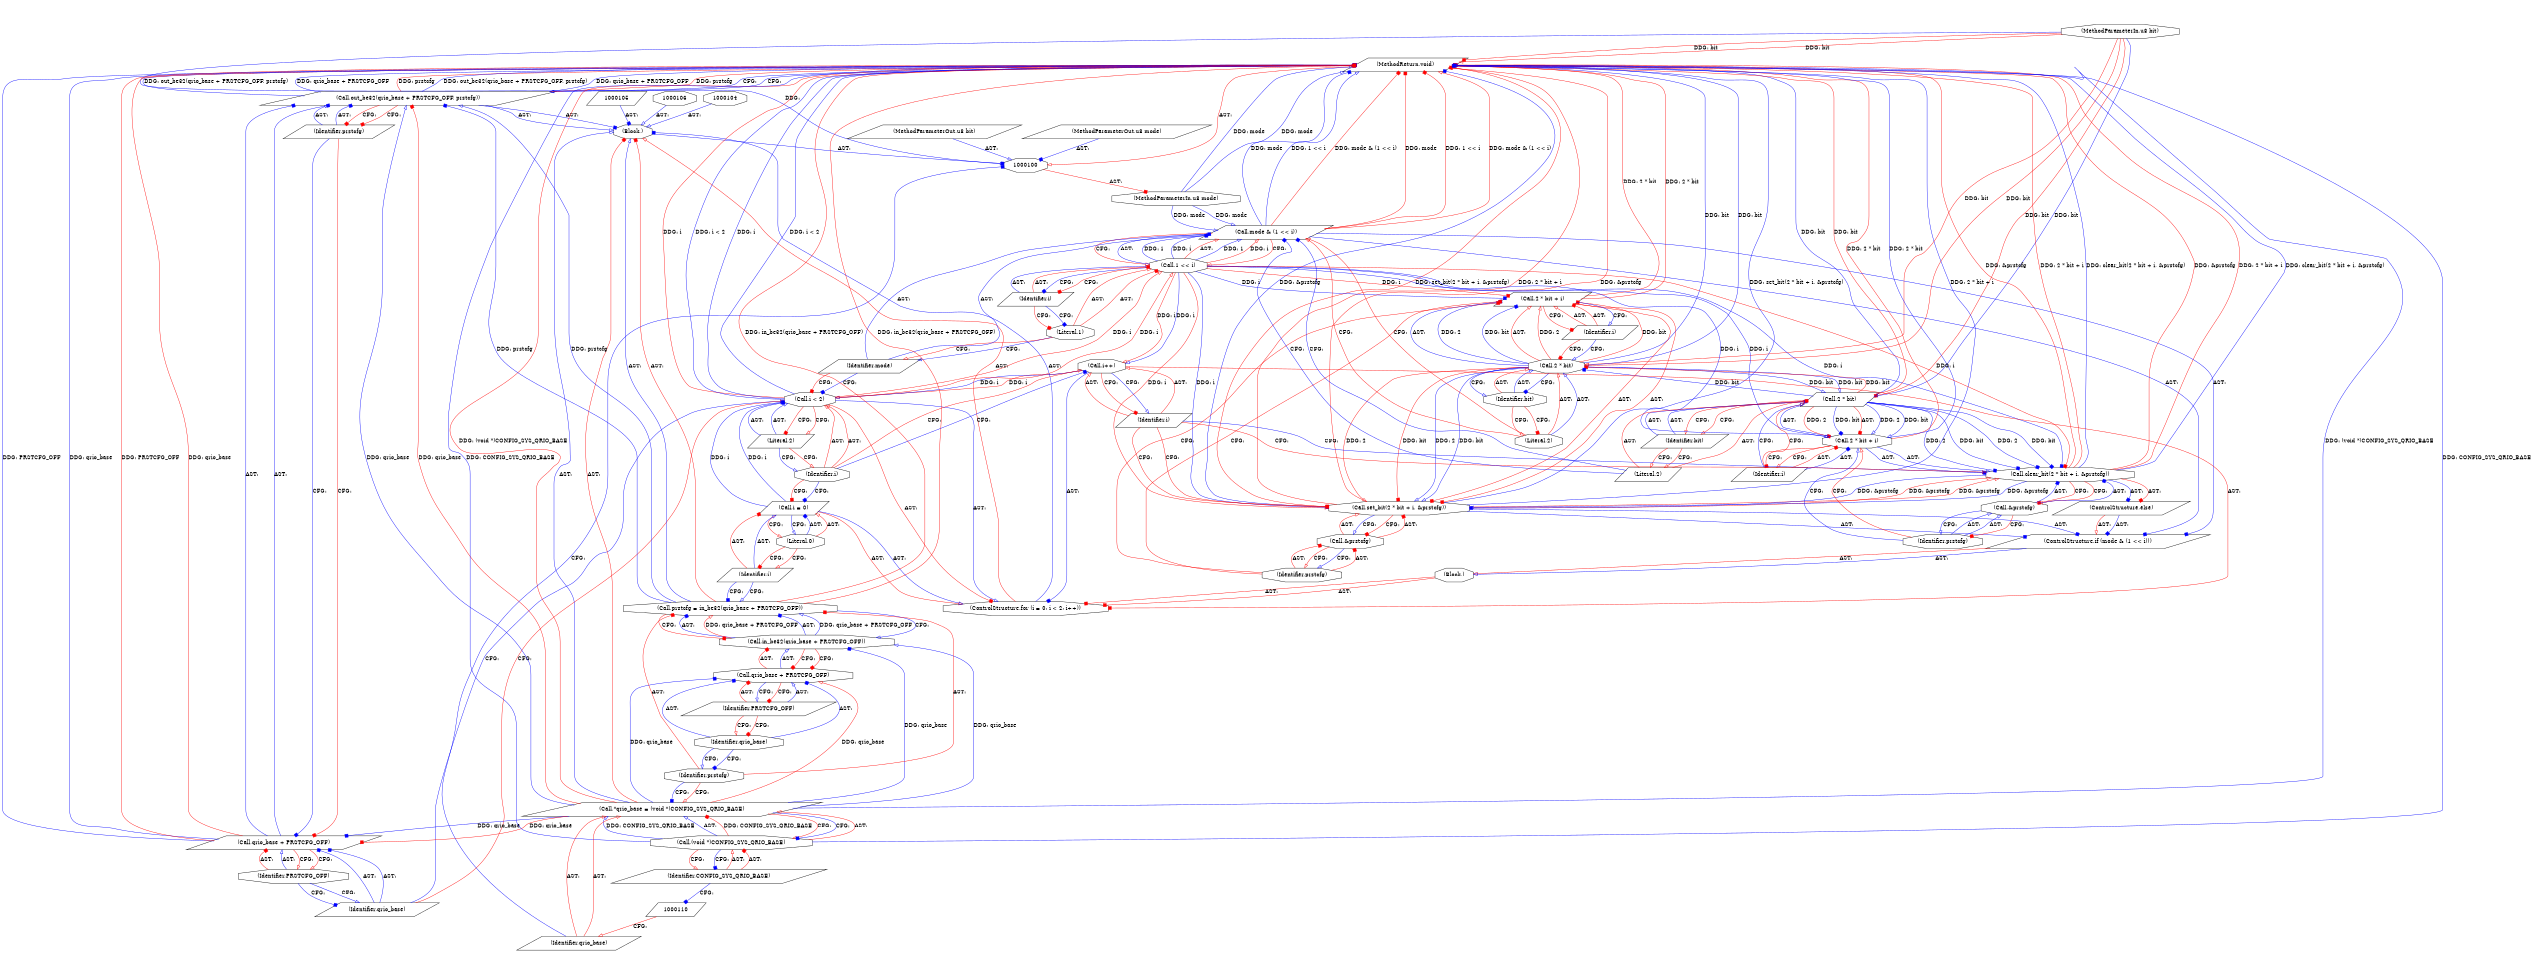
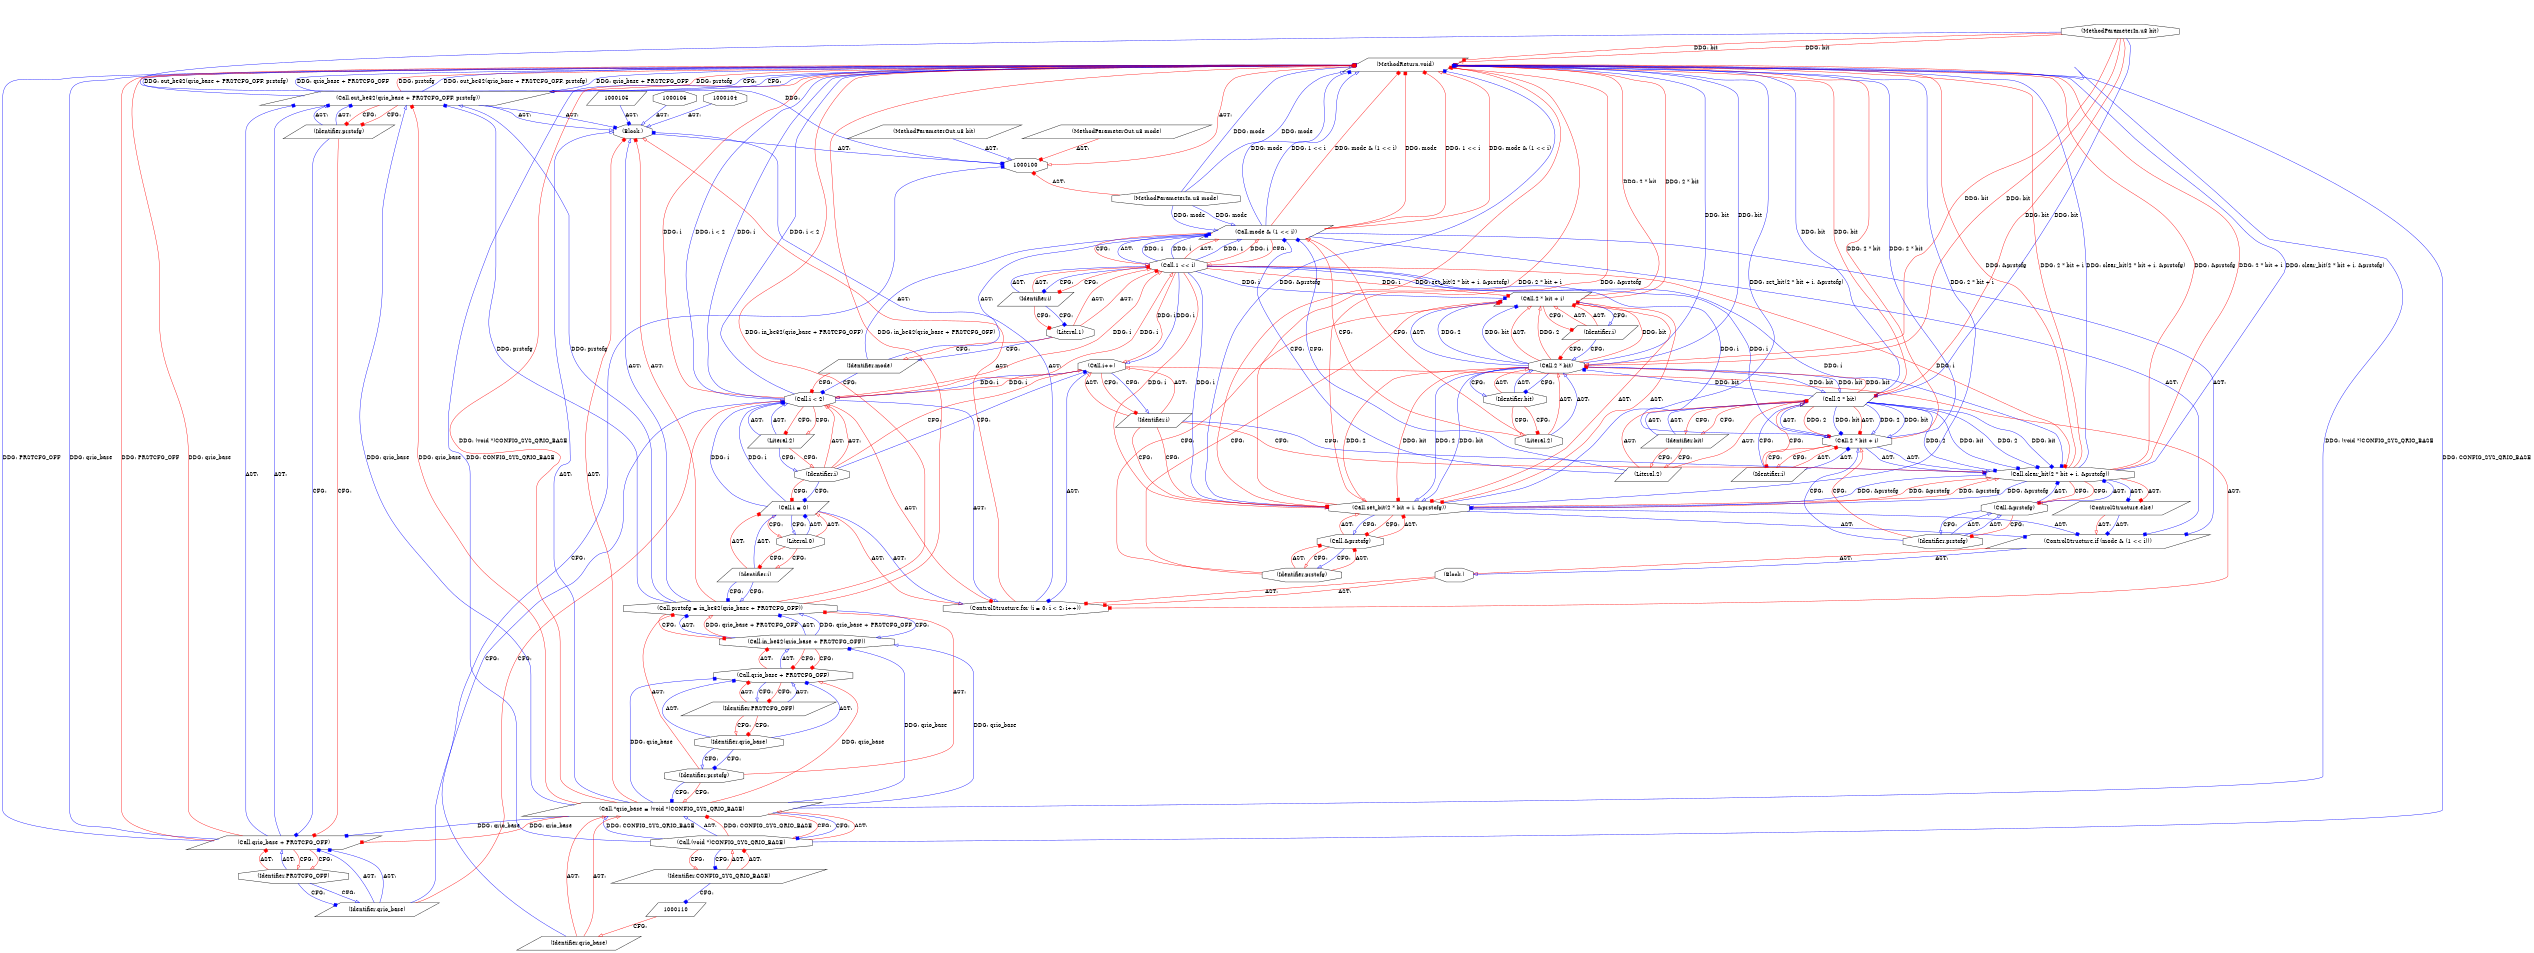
(1071, 149) -> (1071, 149)
(1093, 180) -> (1076, 190)
